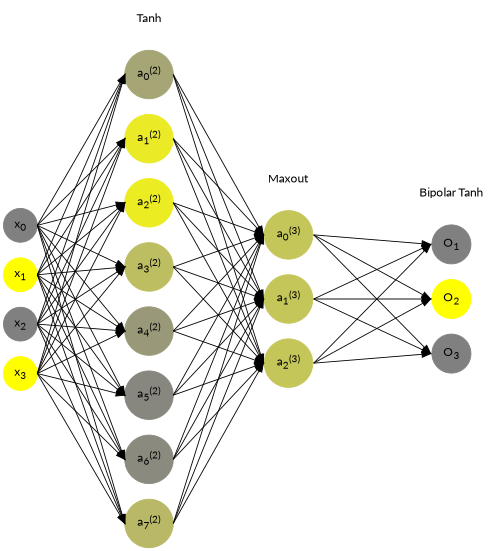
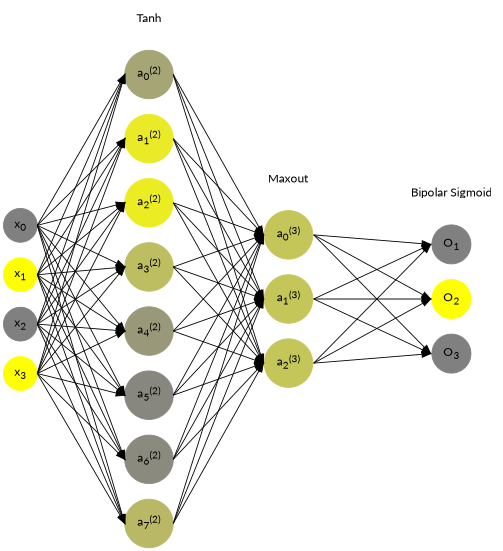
(451, 193) -> (451, 193)
